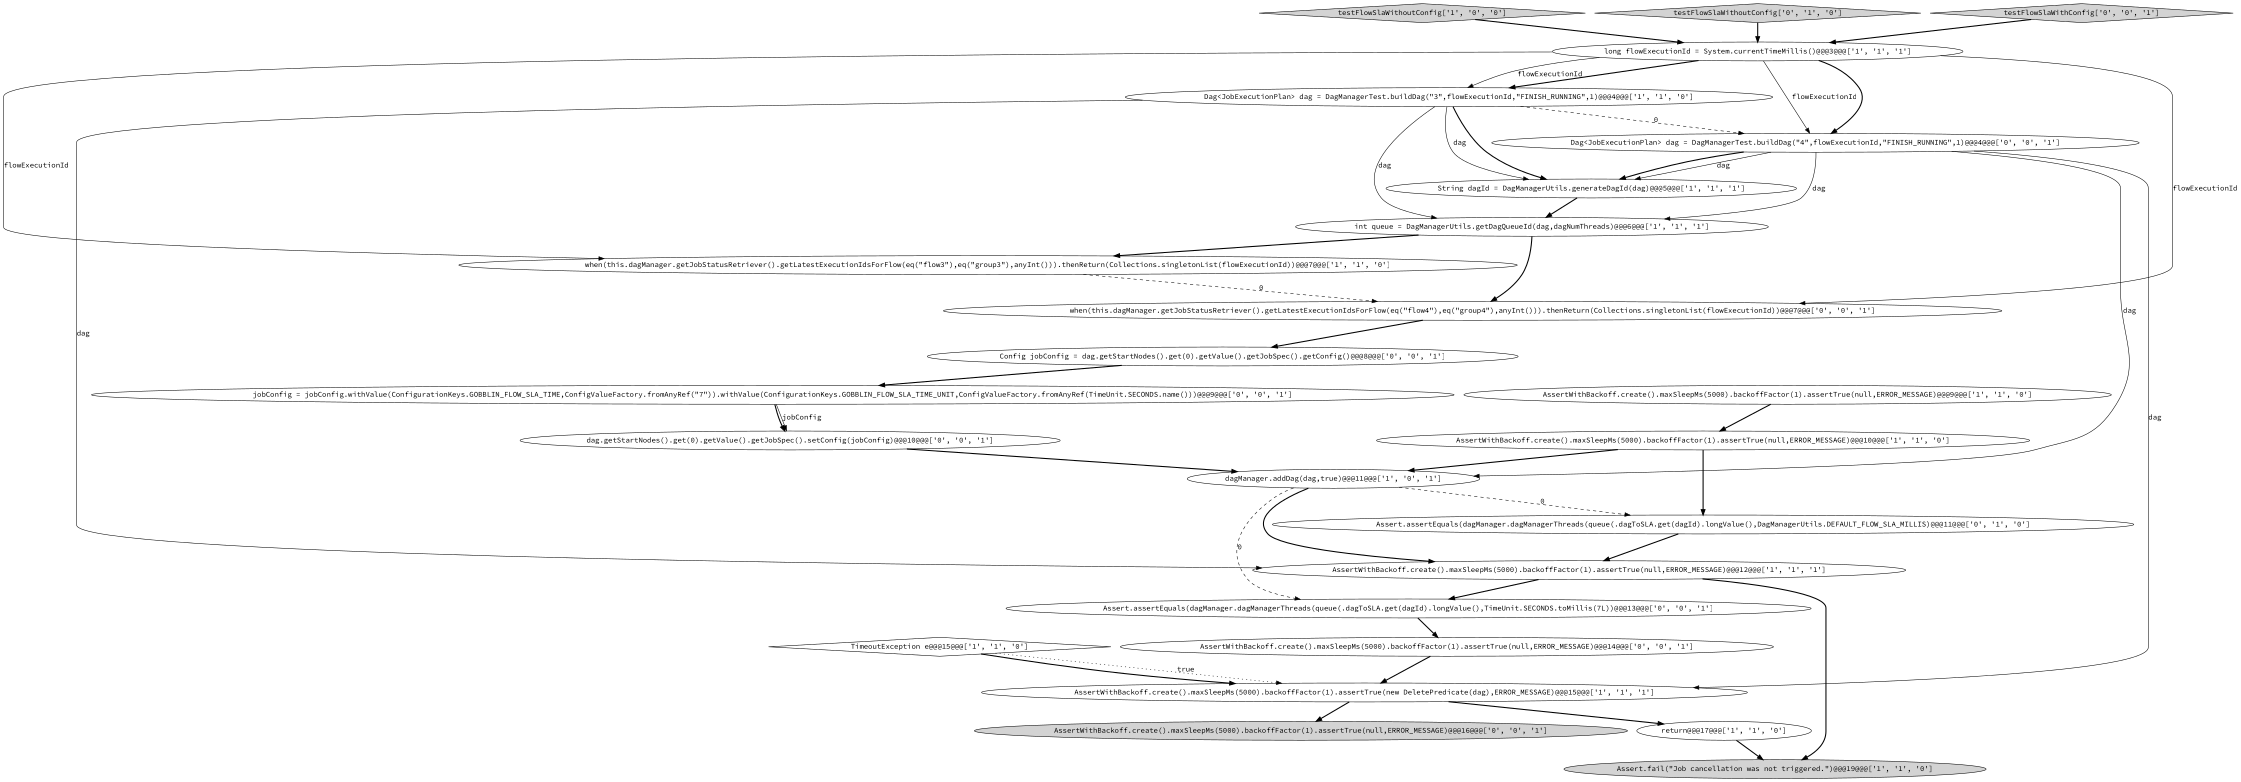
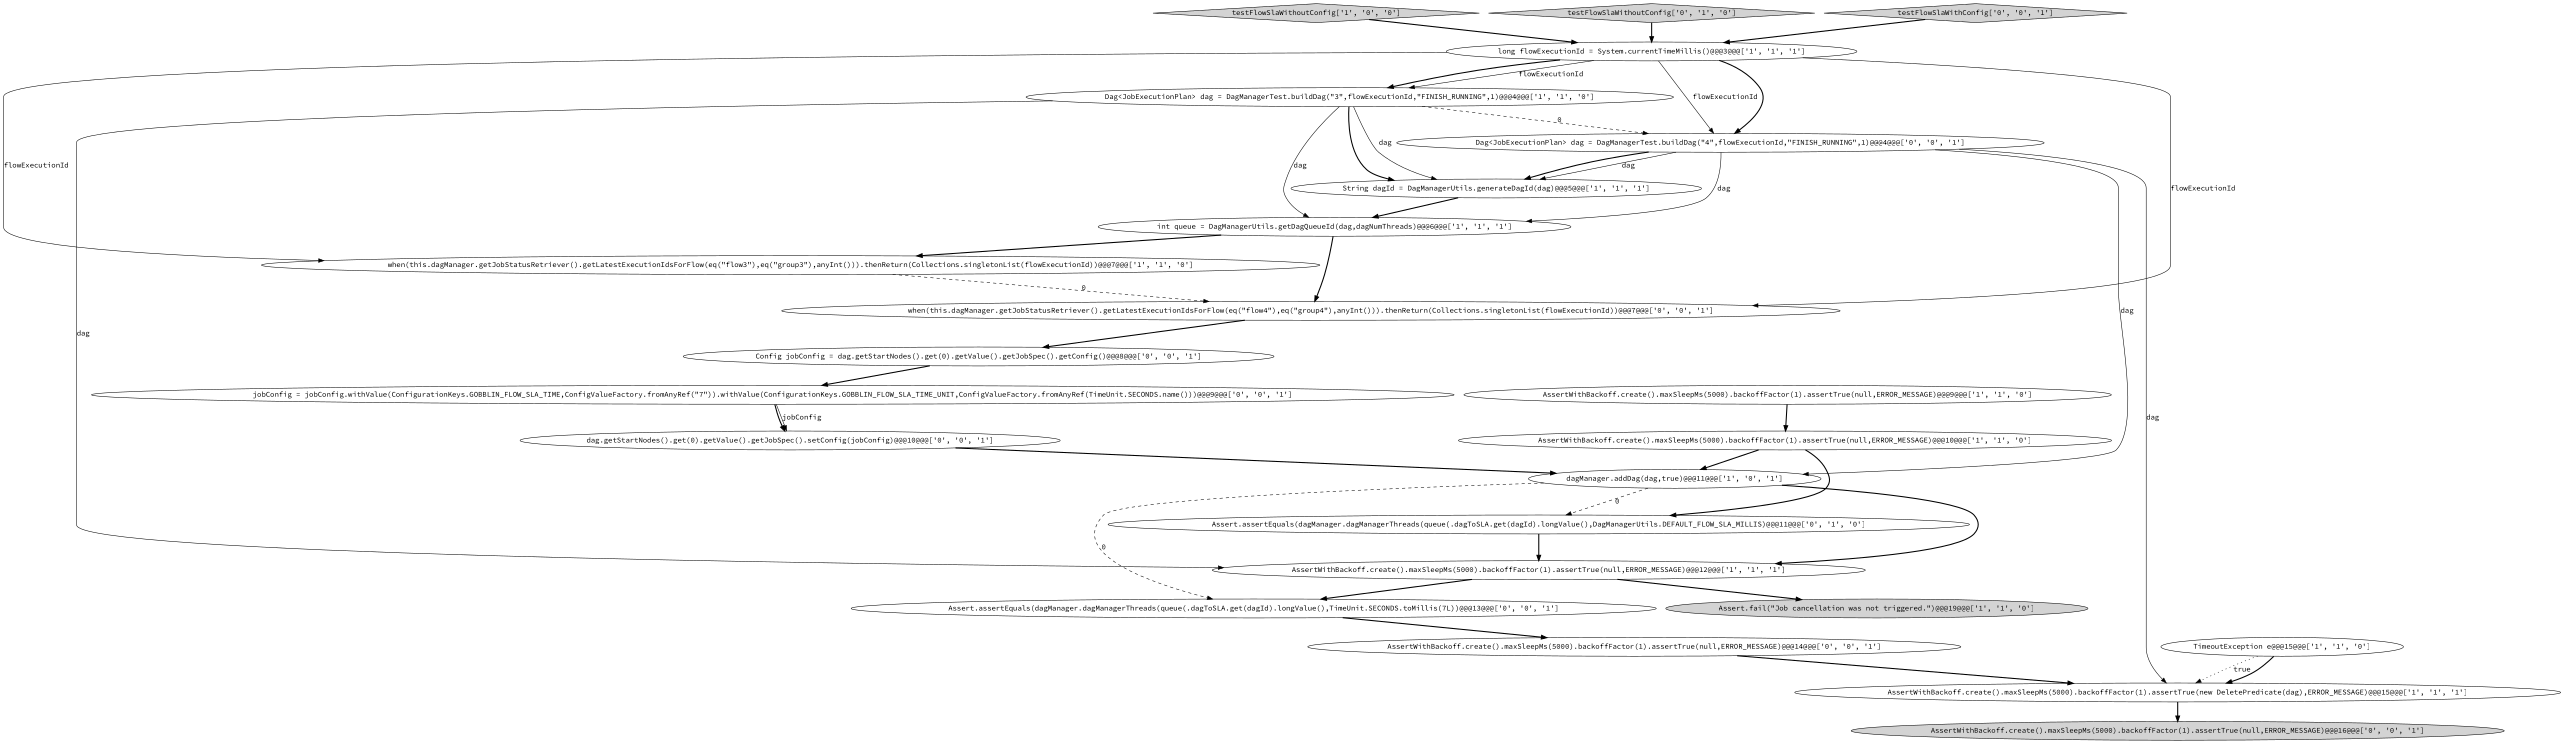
(940, 647) -> (2282, 647)
(1724, 731) -> none
